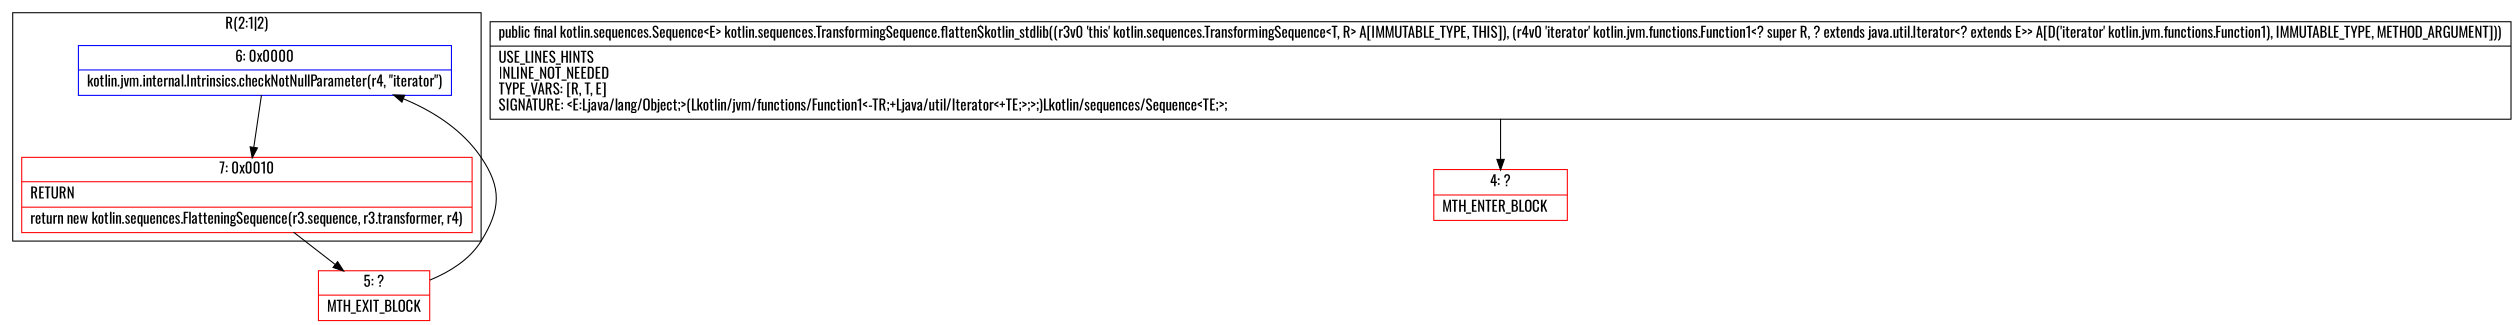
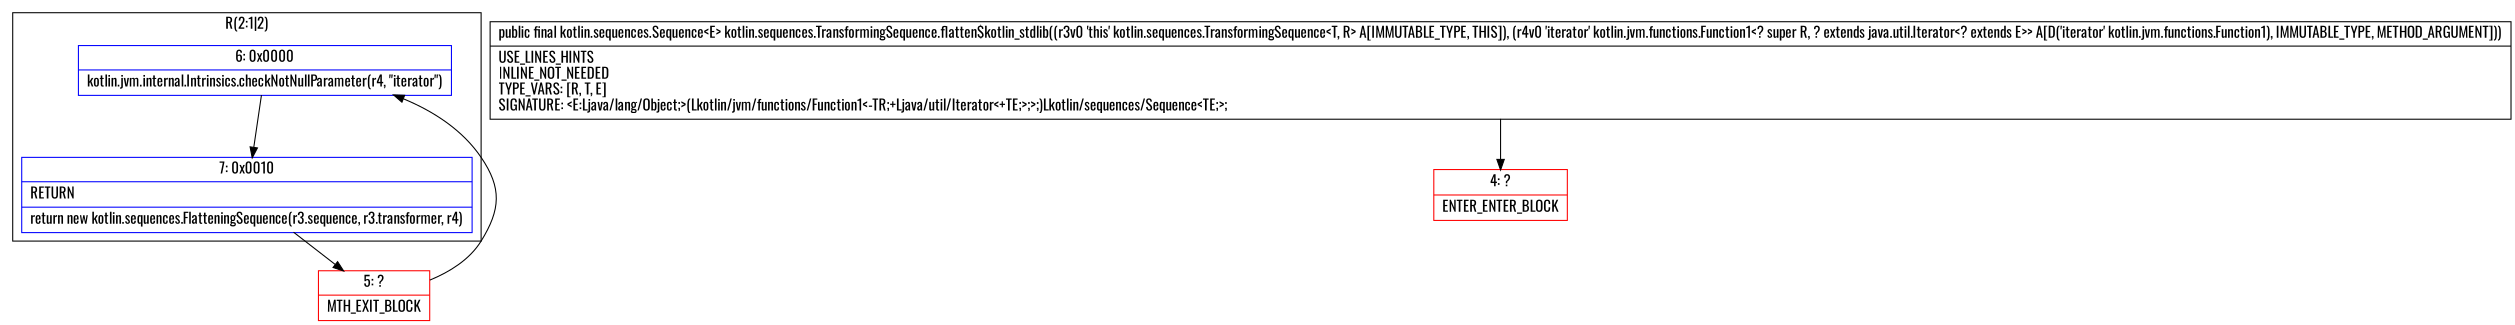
(247, 195) -> (247, 195)
(1495, 207) -> (1501, 207)
